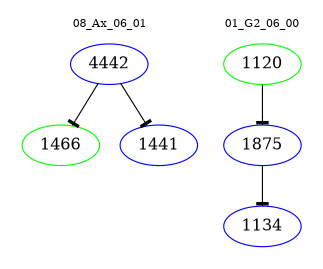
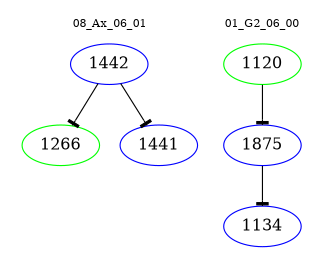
(109, 64) -> (109, 64)
(61, 145) -> (61, 145)
